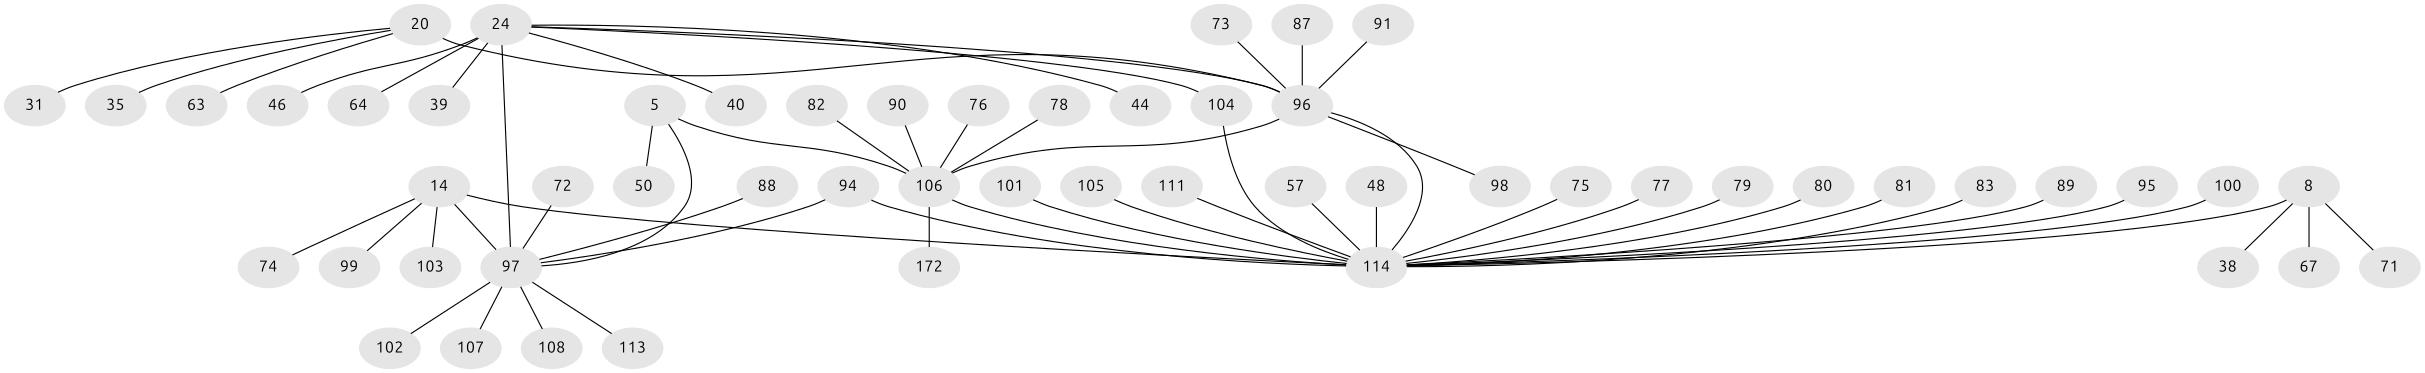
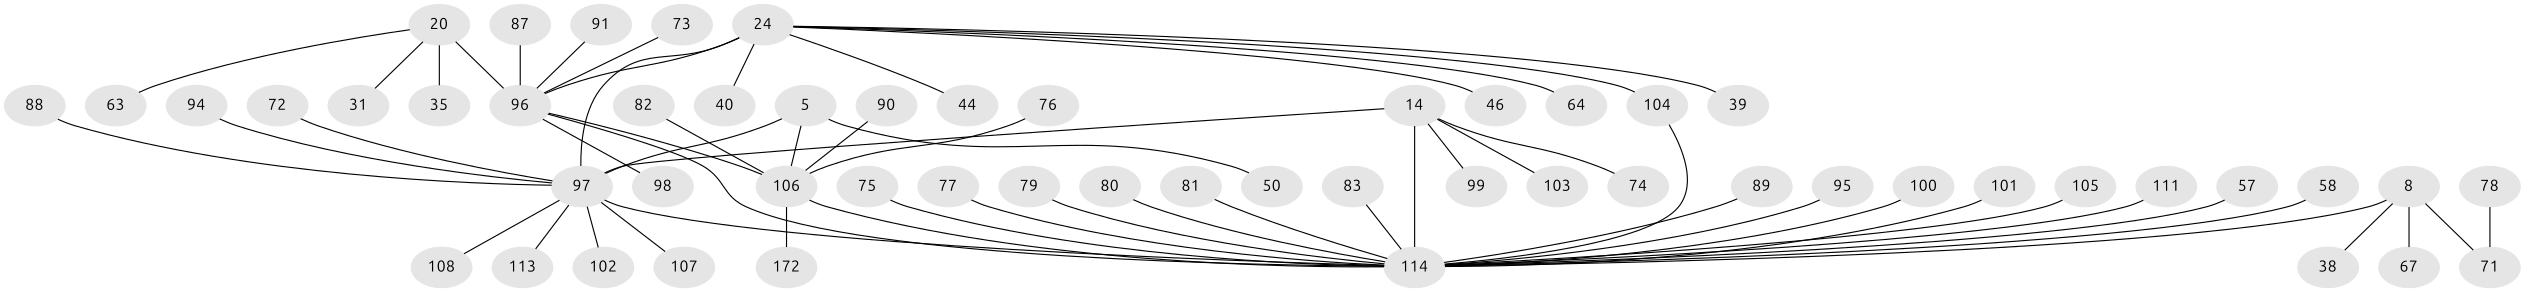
(994, 146) -> (2490, 227)
(1376, 187) -> (2328, 187)
(1059, 242) -> (817, 235)
